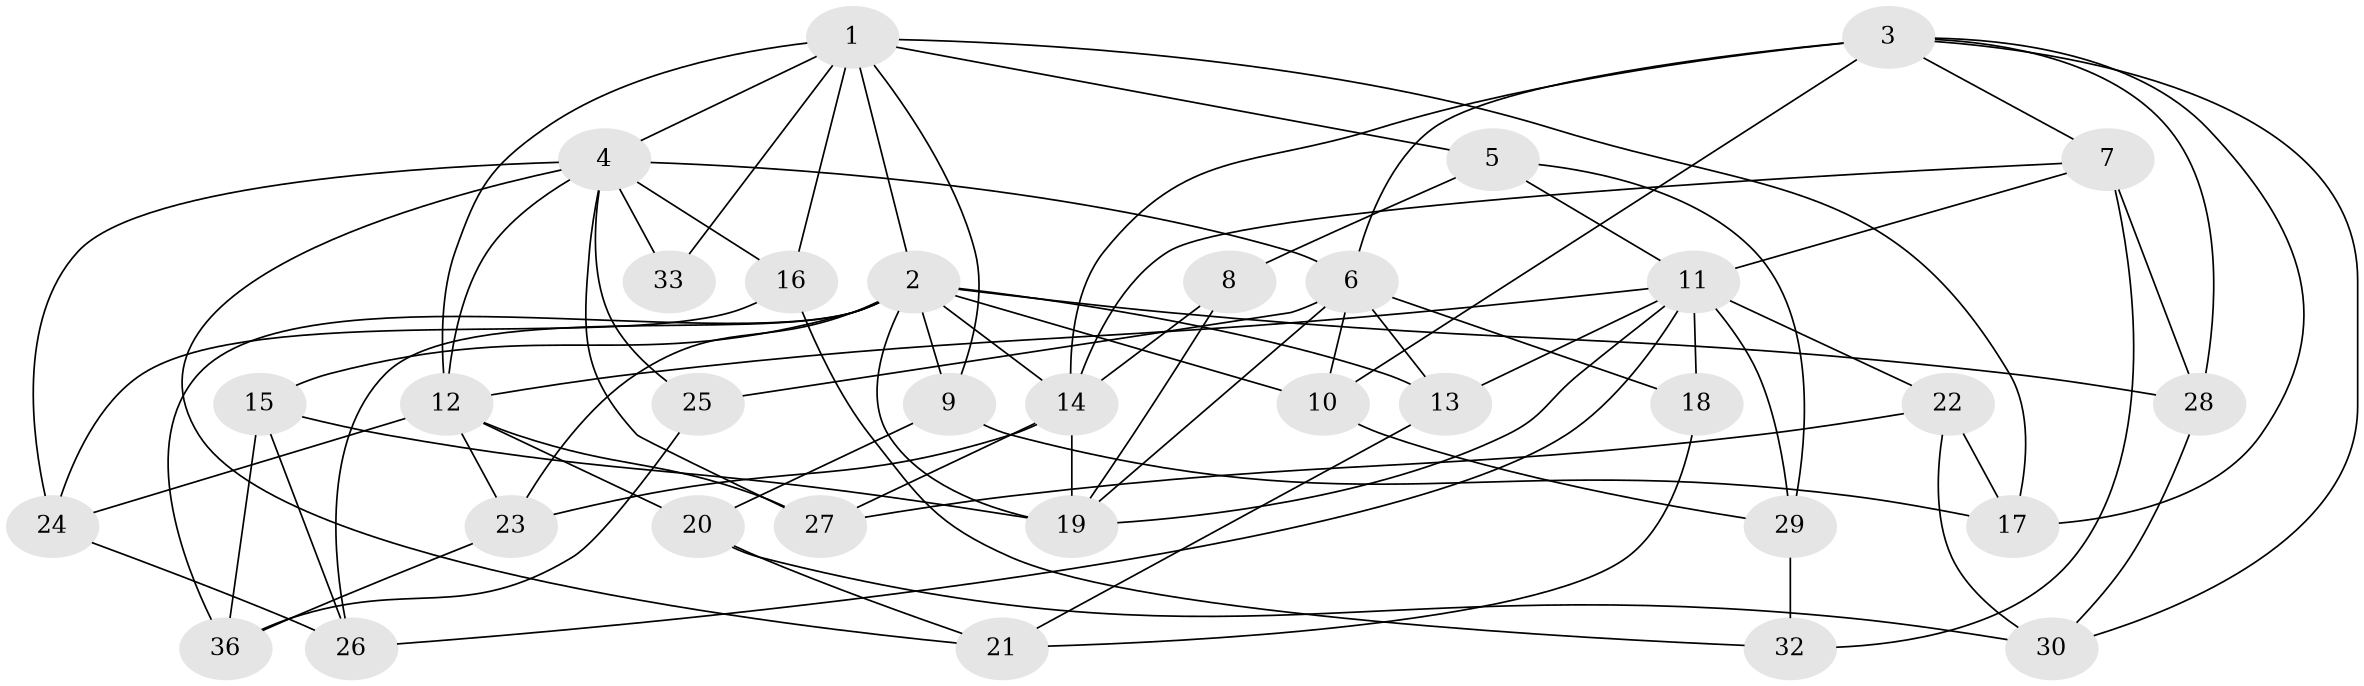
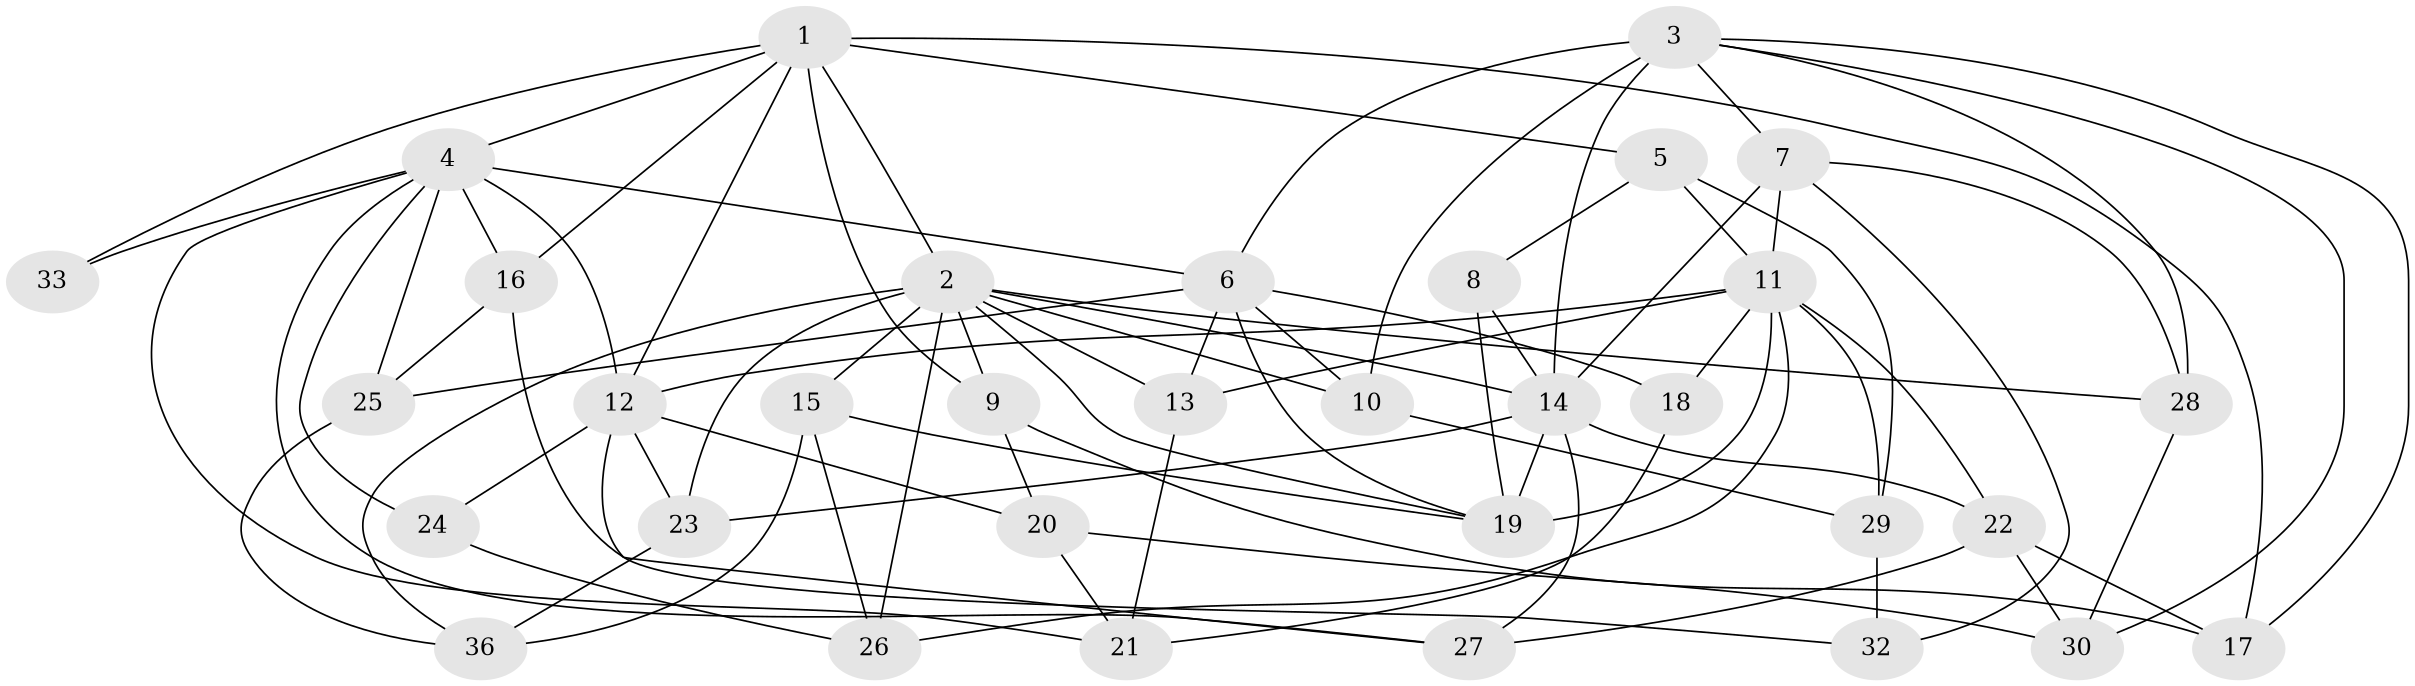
(373, 332) -> (440, 343)
none -> (1777, 465)
